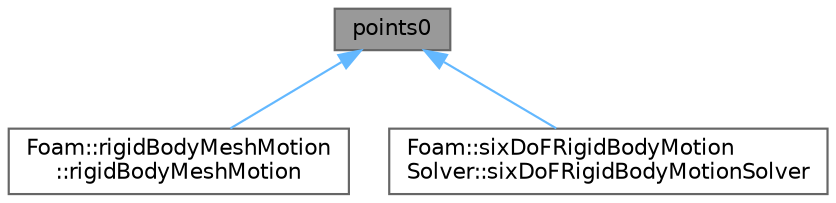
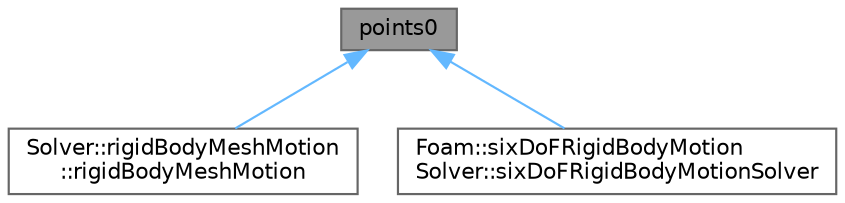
(179, 161) -> (183, 161)
